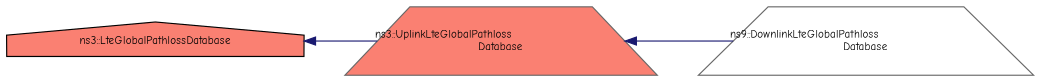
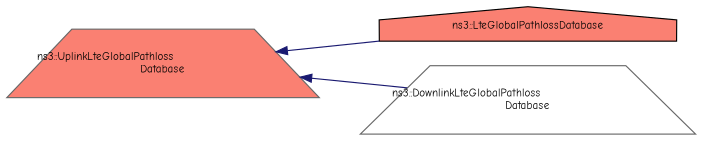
(346, 41) -> (333, 46)
(866, 41) -> (528, 100)
